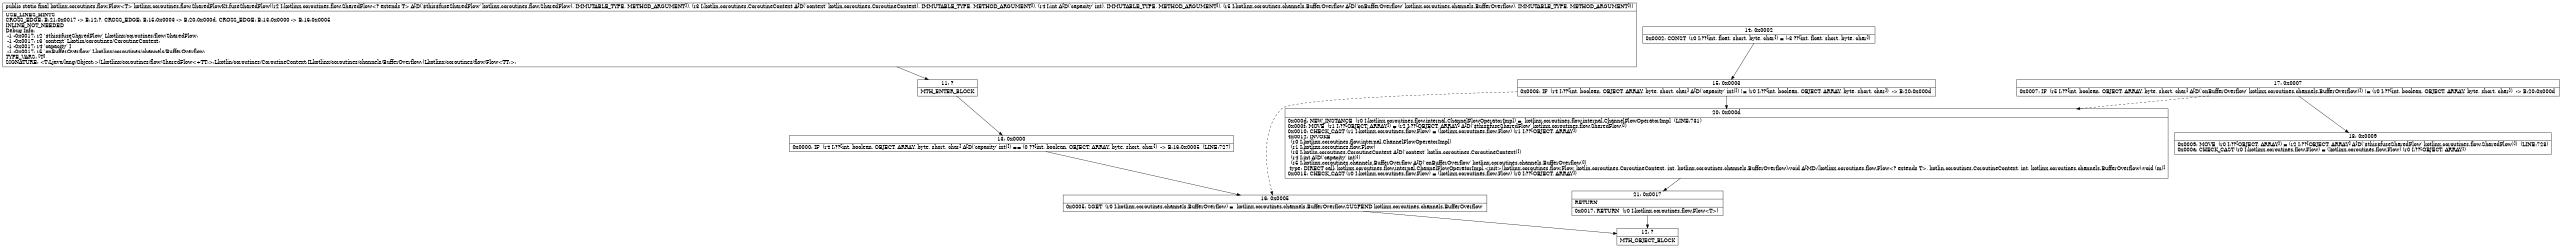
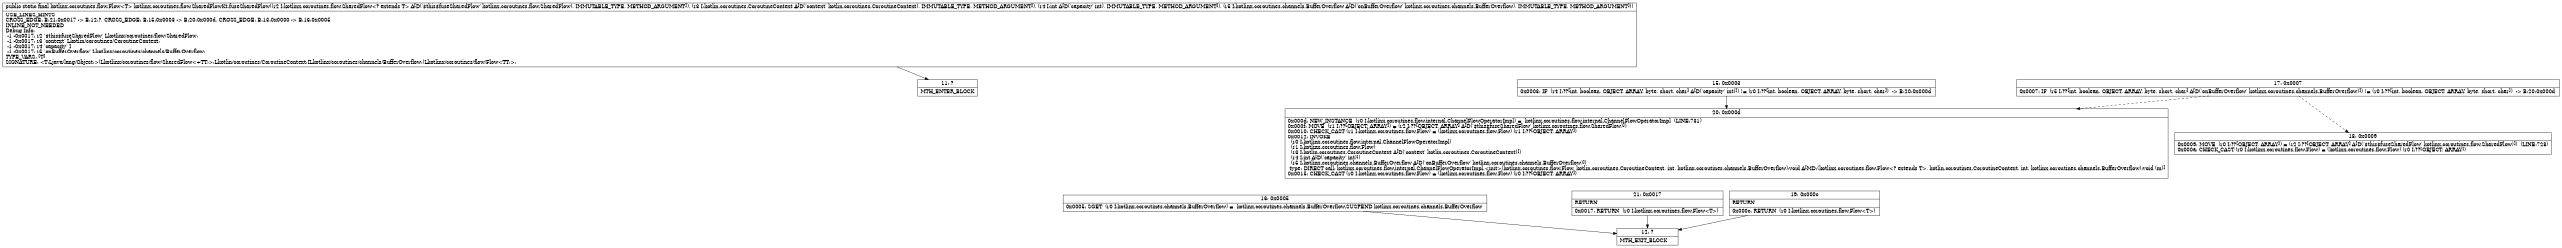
(1759, 35) -> none
(1356, 99) -> none
(2322, 113) -> (2322, 113)
(1311, 137) -> (1311, 137)
(1011, 144) -> none
(1673, 184) -> none
none -> (1805, 203)
(1647, 241) -> (1644, 241)
